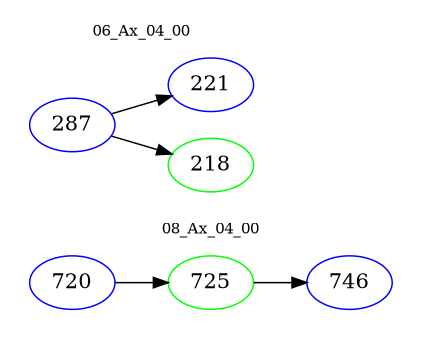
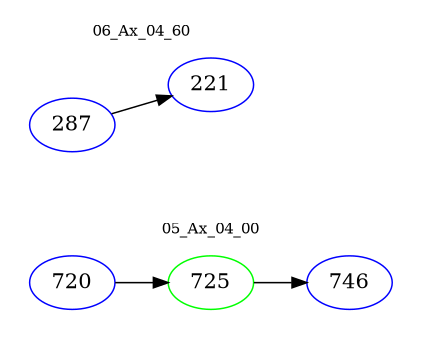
(142, 32) -> (142, 32)
(211, 165) -> none
(211, 230) -> (211, 230)
